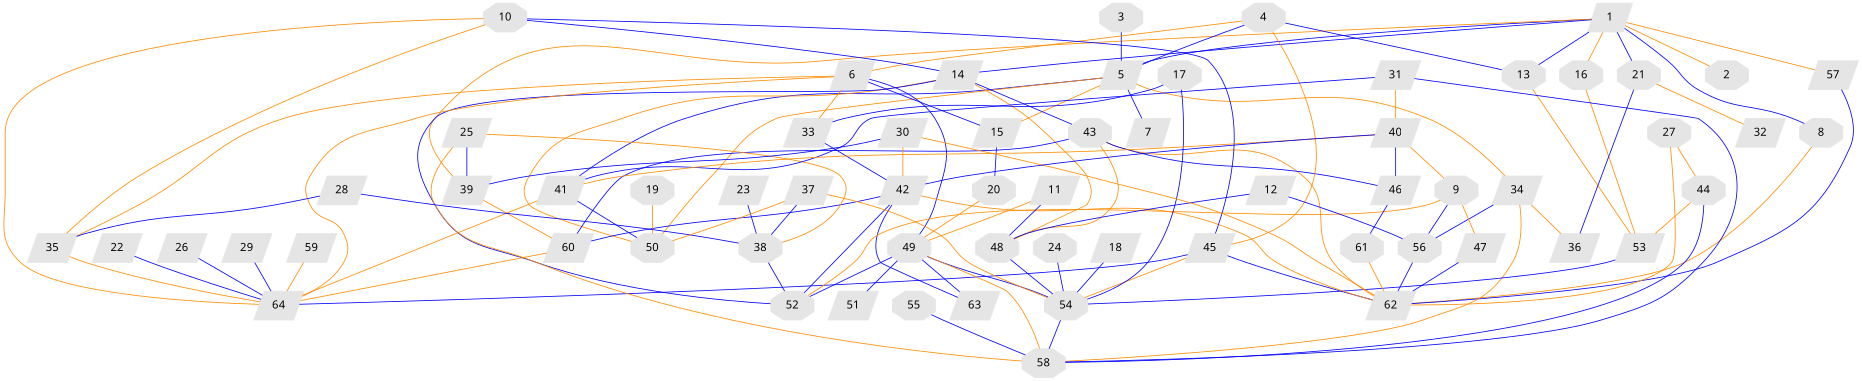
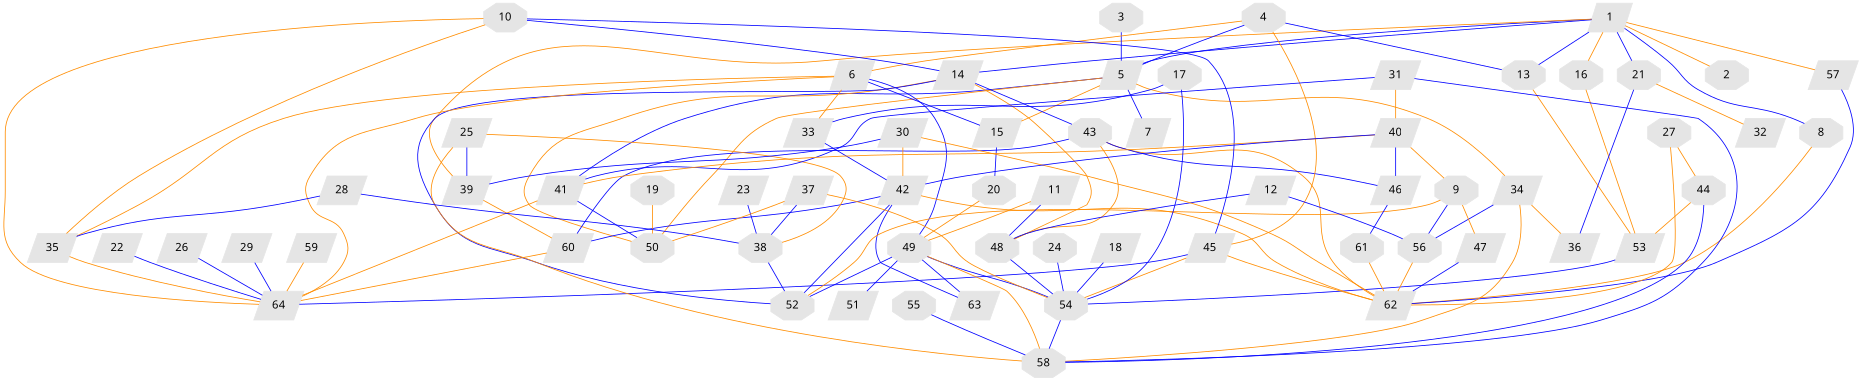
(1405, 277) -> (1405, 277)
(1296, 278) -> (1296, 278)
